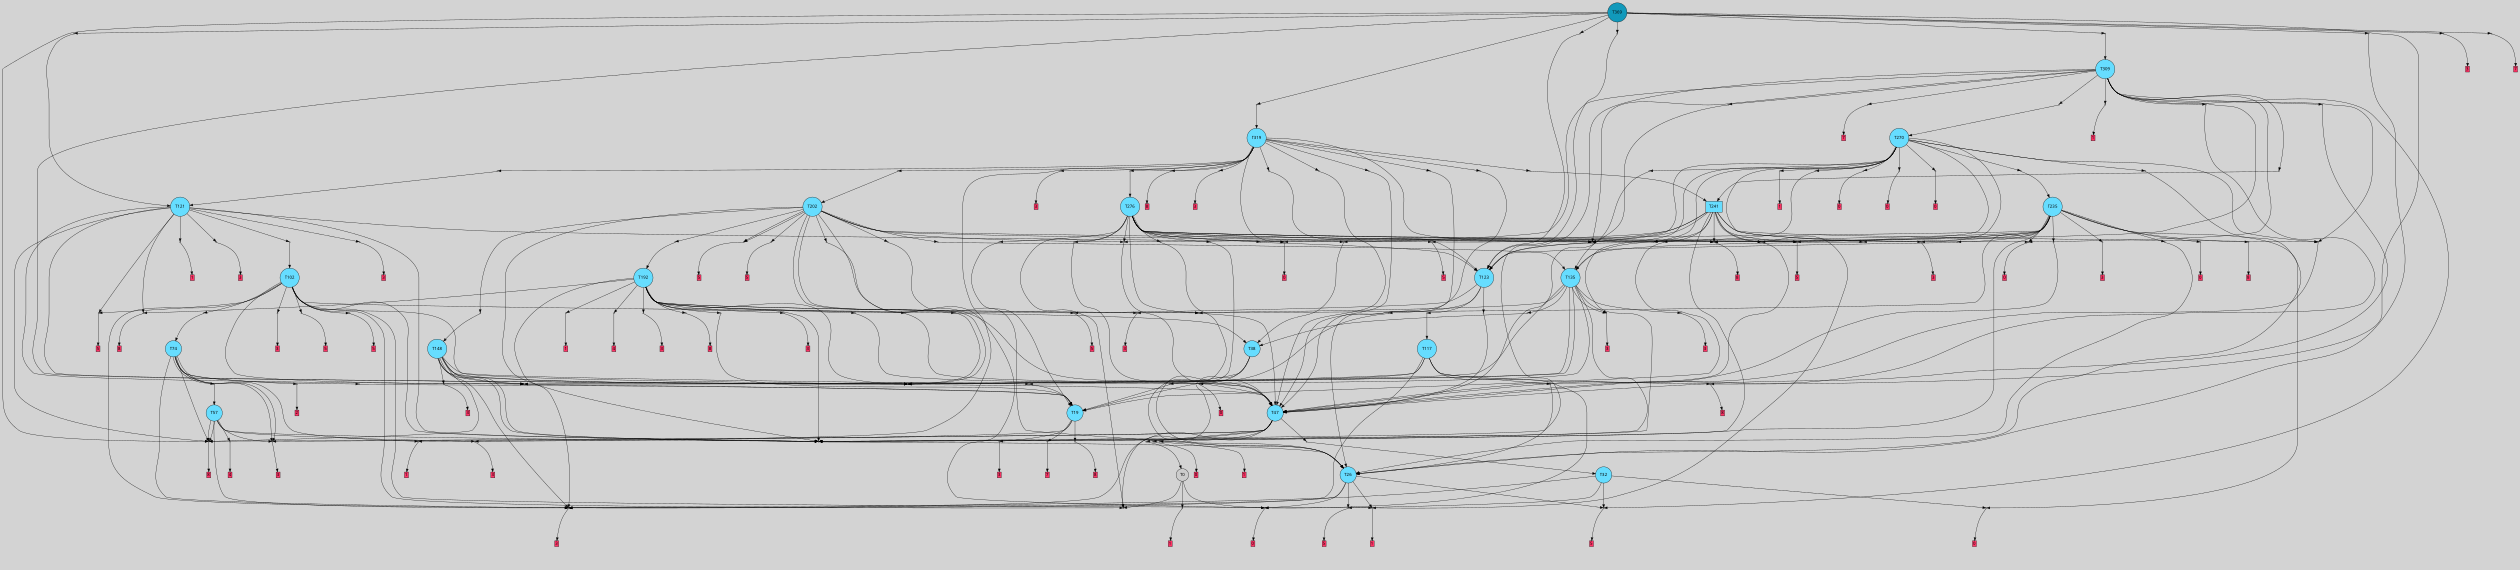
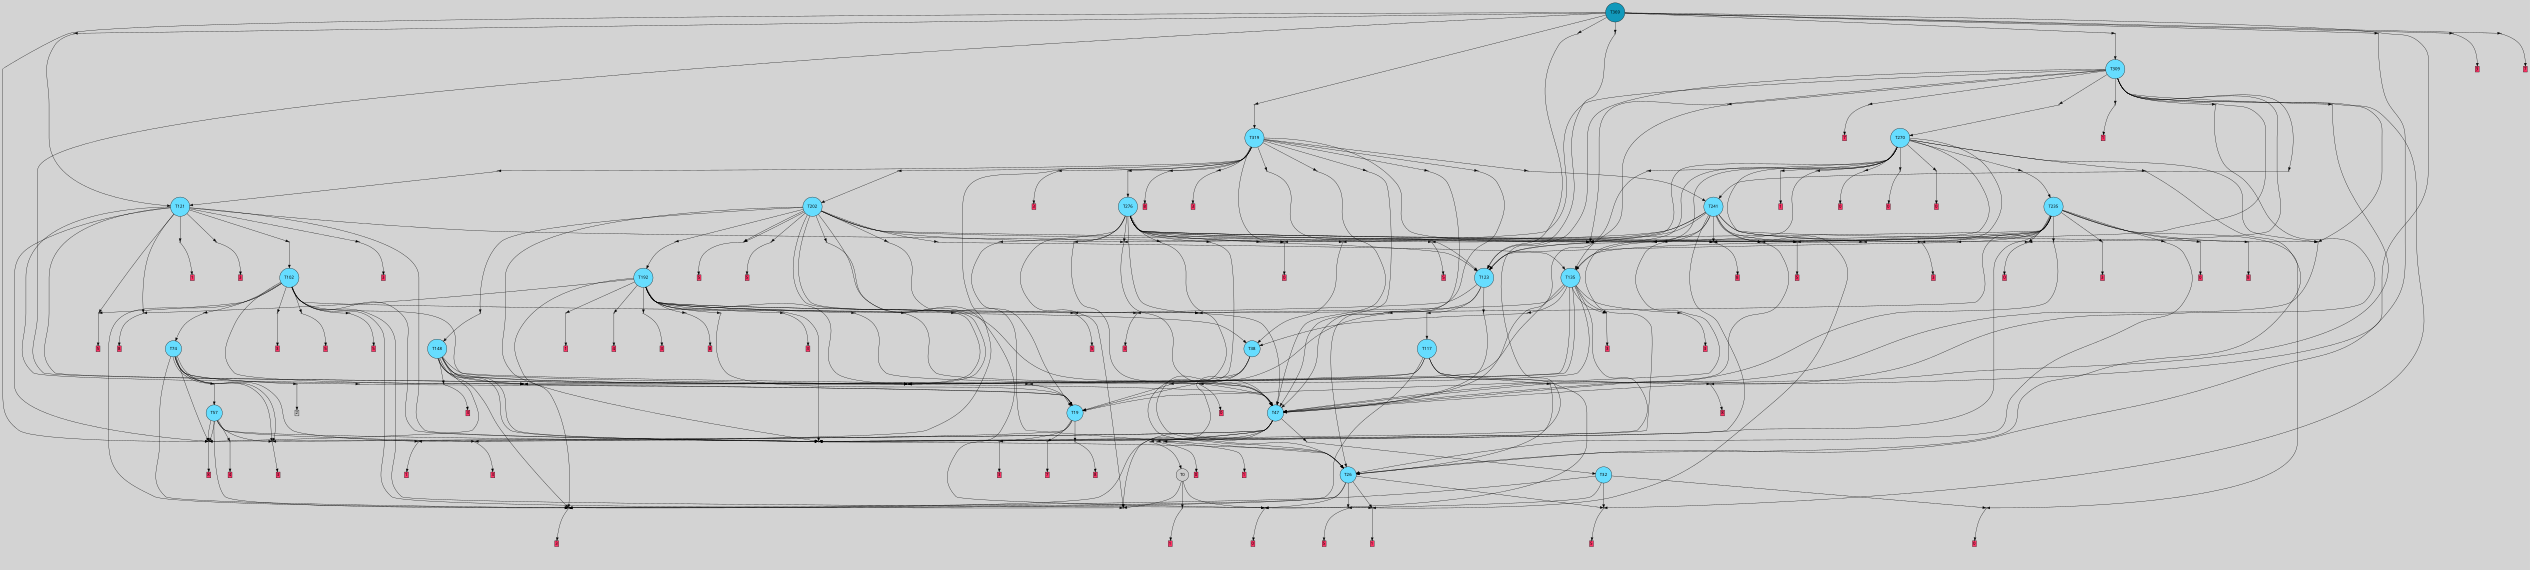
(1714, 207) -> (1713, 207)
(297, 413) -> (297, 413)
